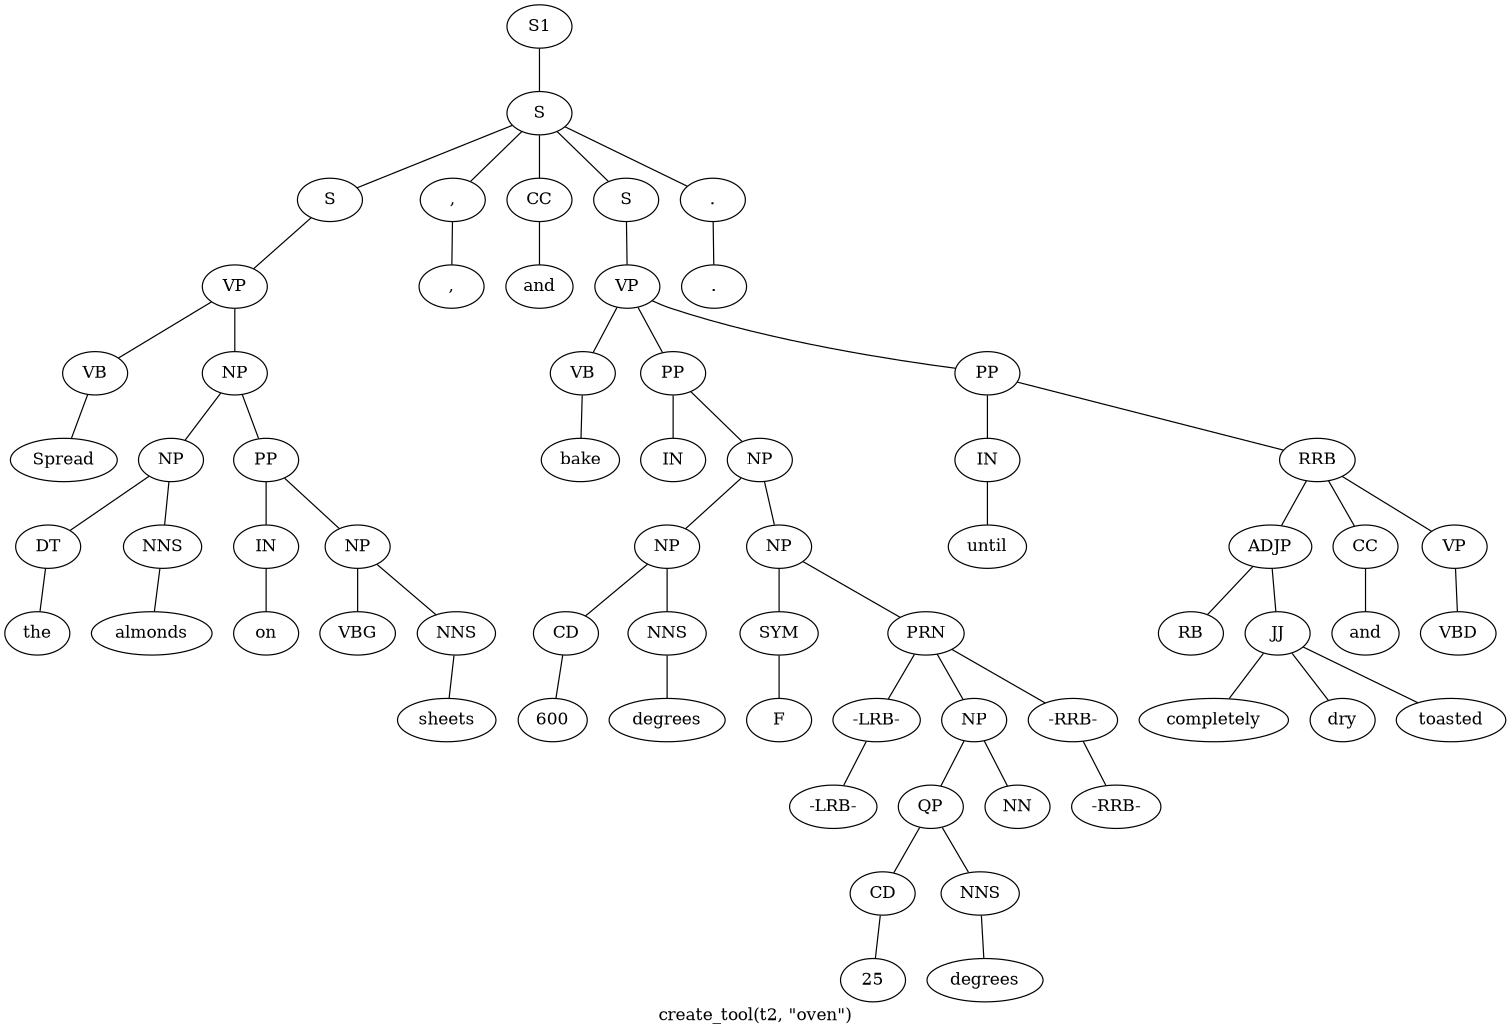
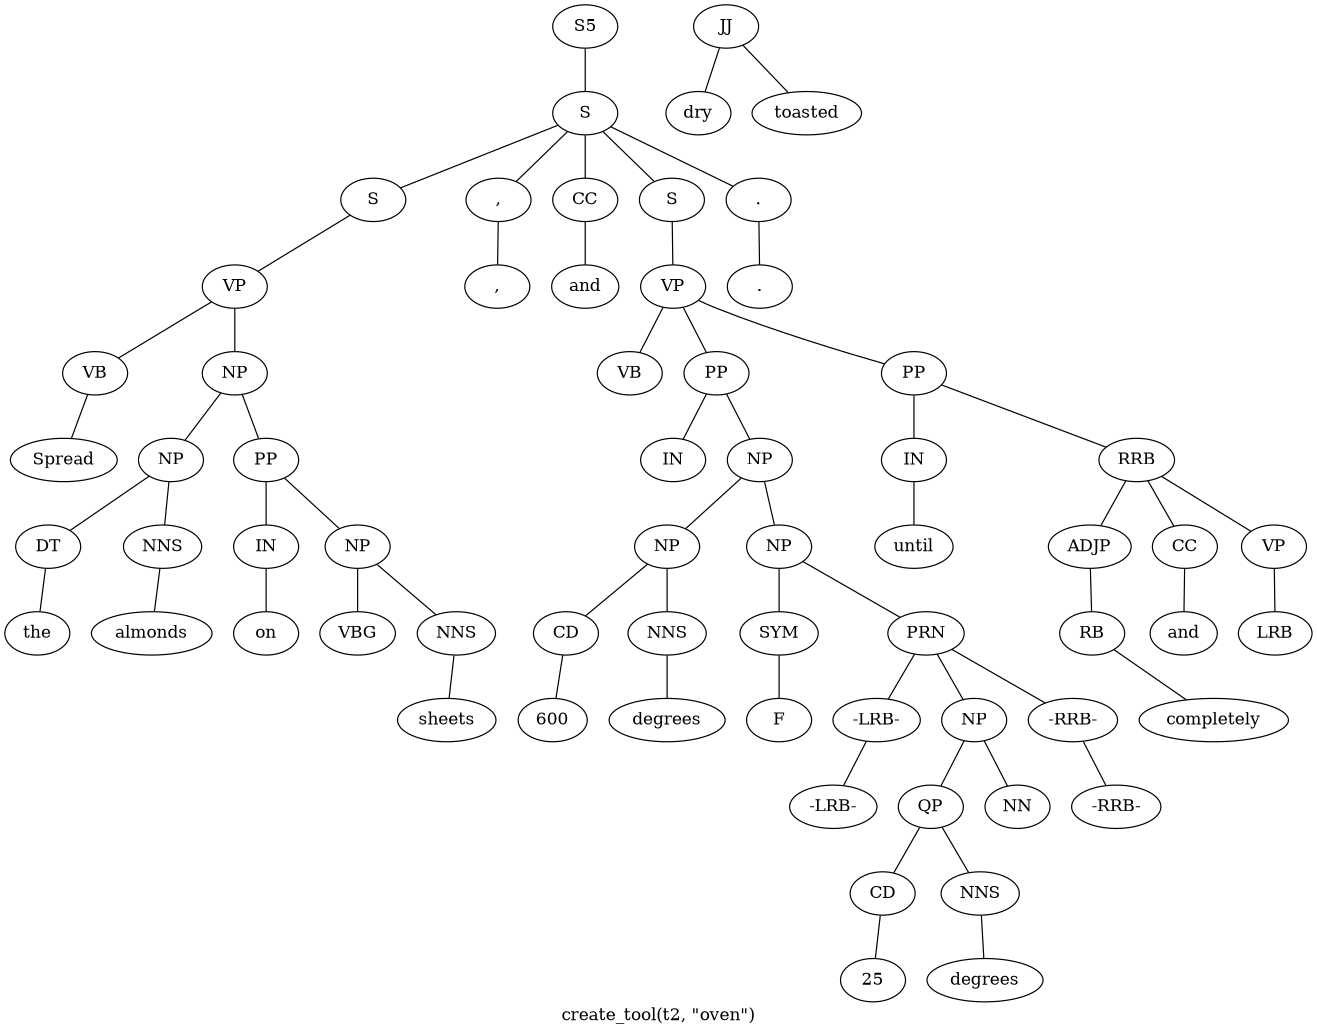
(539, 26) -> (585, 26)
(580, 460) -> none
(1274, 590) -> none
(1458, 633) -> (1275, 633)
(1246, 676) -> (1150, 675)
